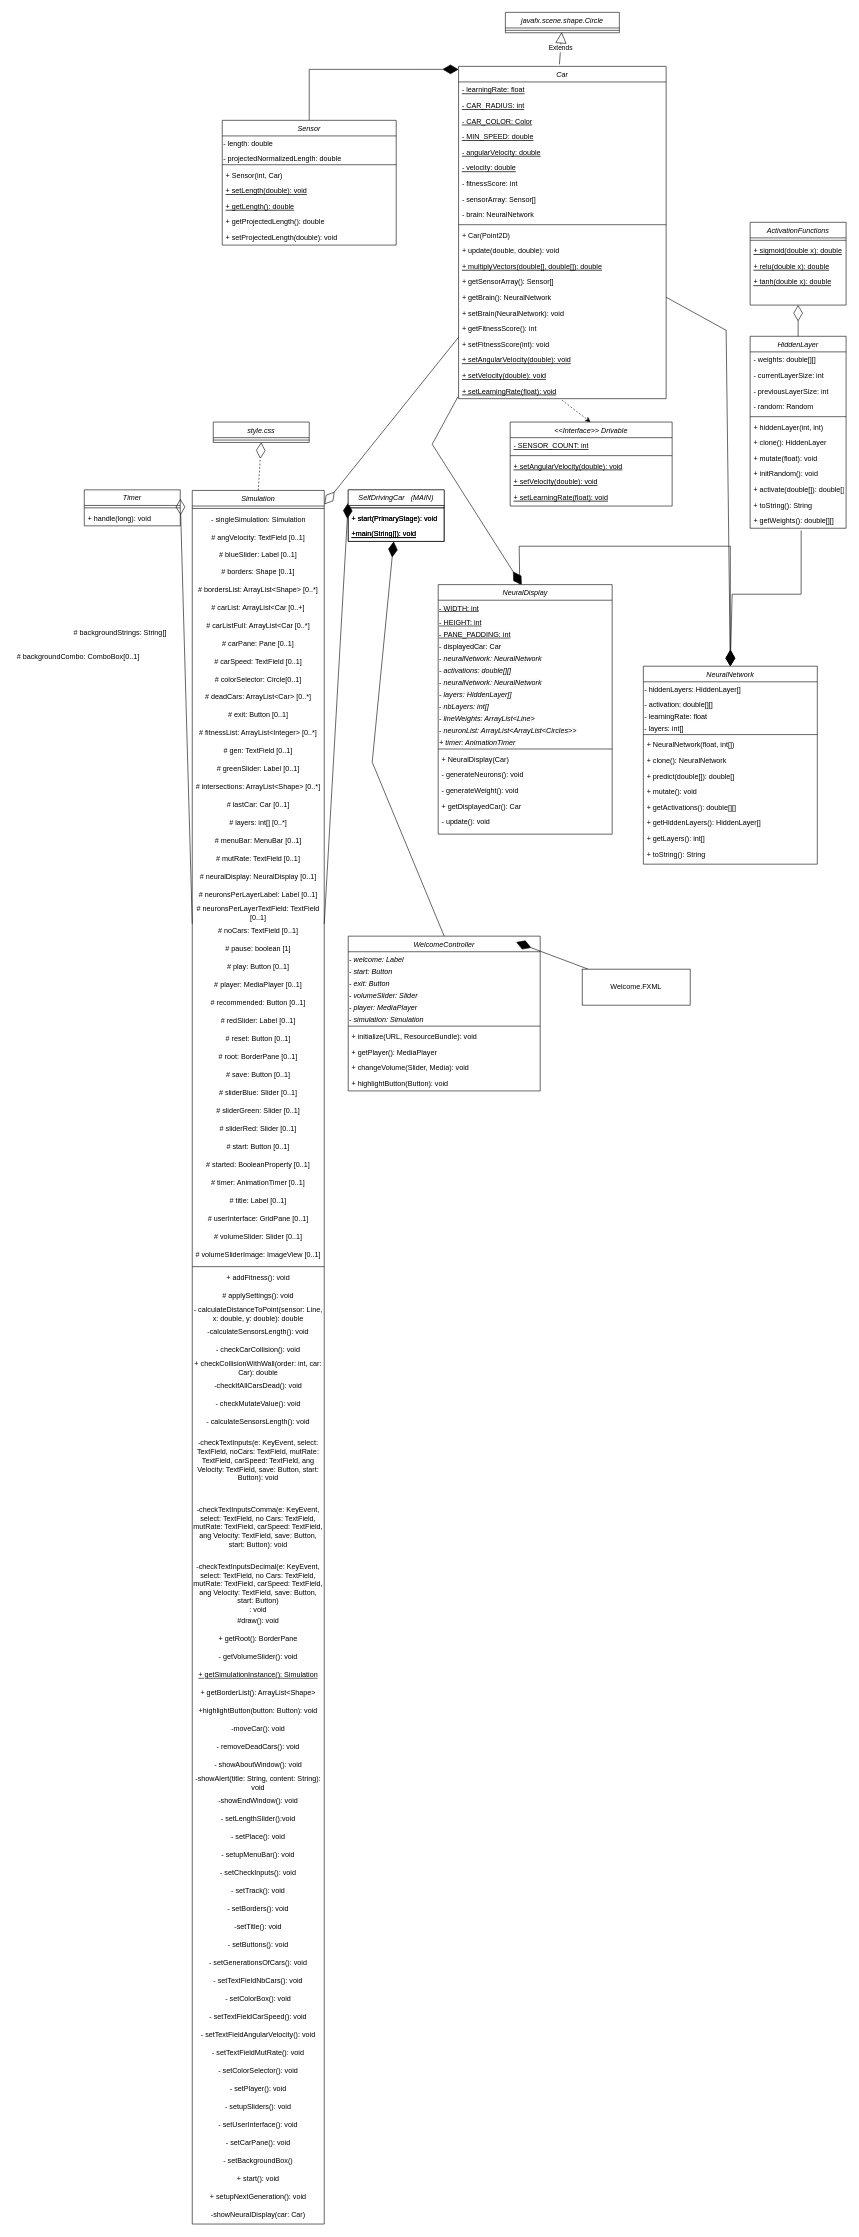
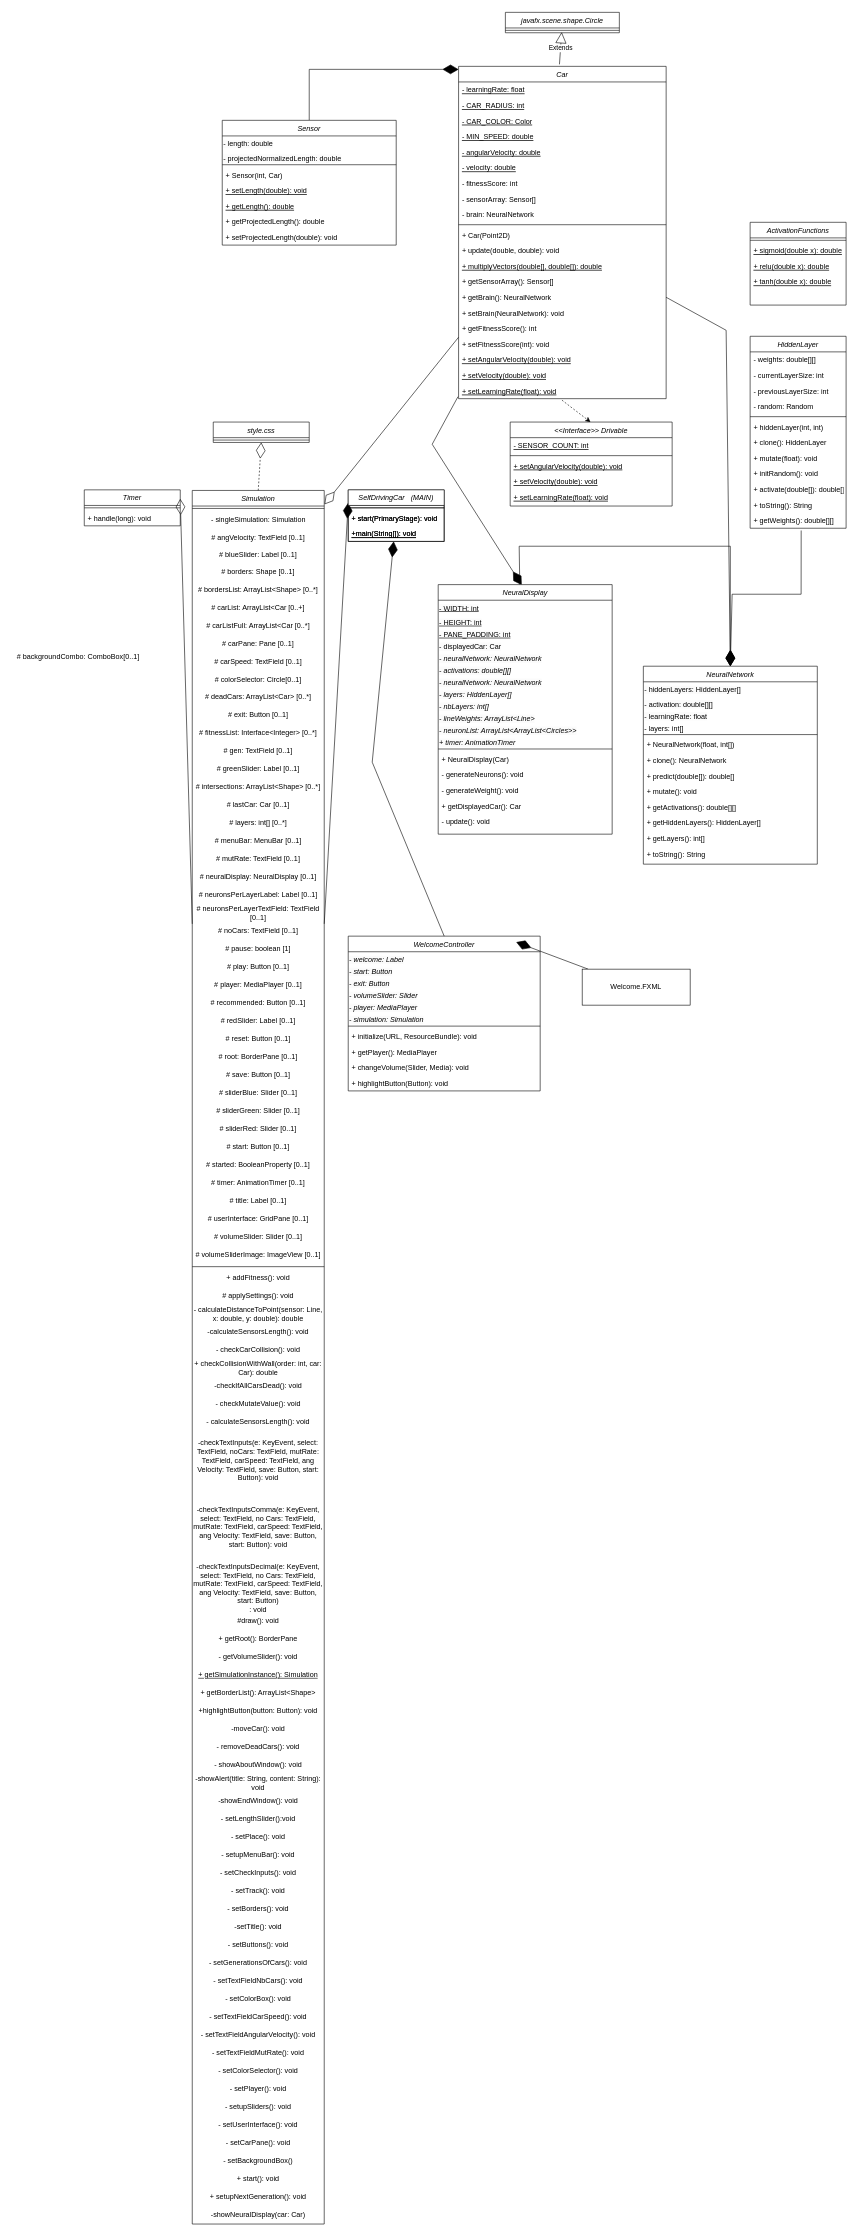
(798, 329) -> none
(120, 633) -> none
(258, 734) -> (258, 734)
